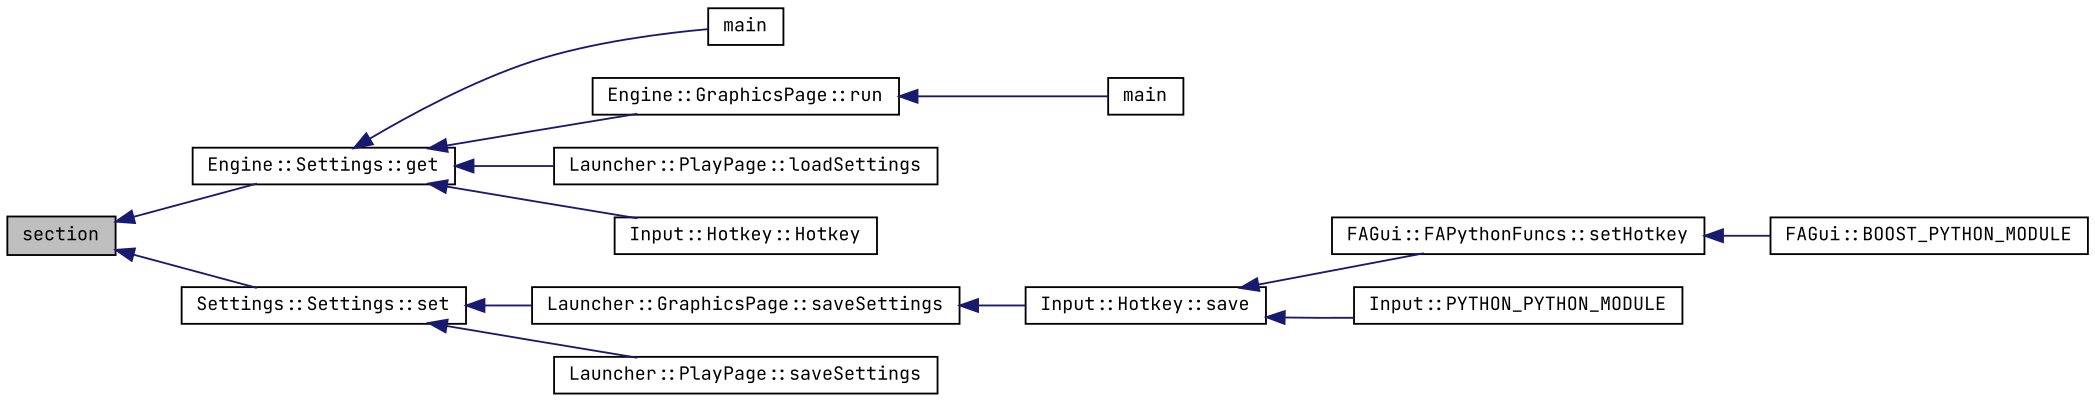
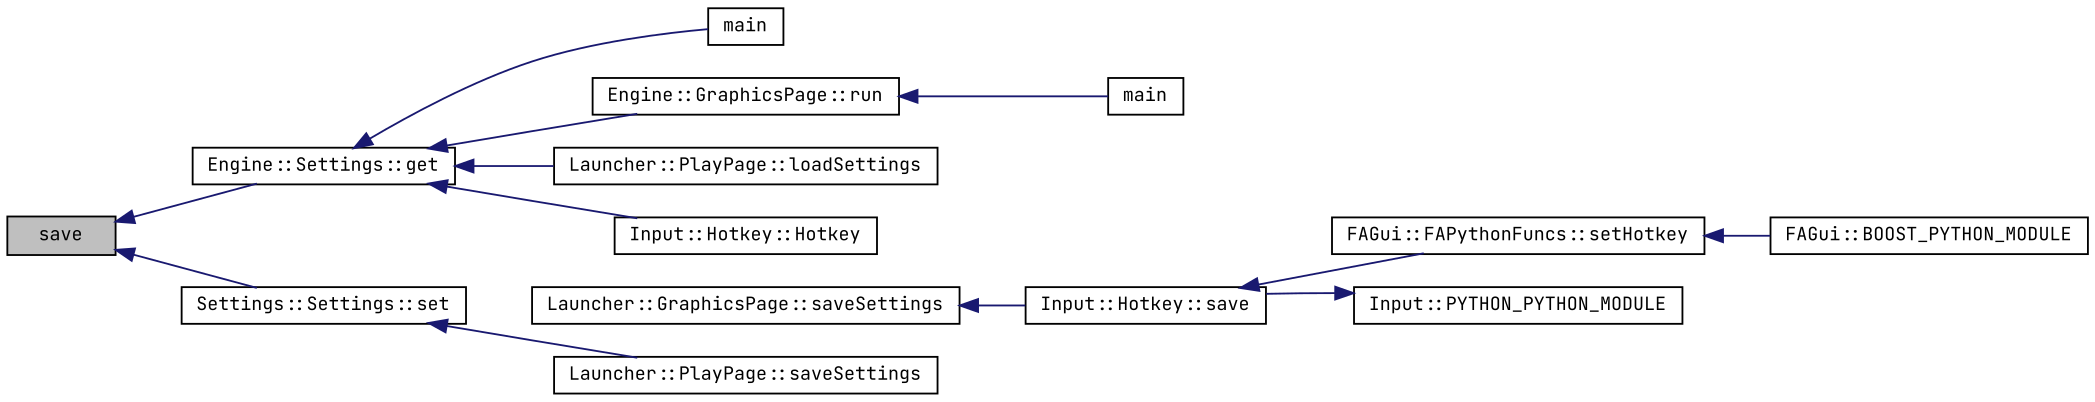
(61, 236) -> (61, 236)
(508, 305) -> none
(1319, 318) -> (1301, 293)
